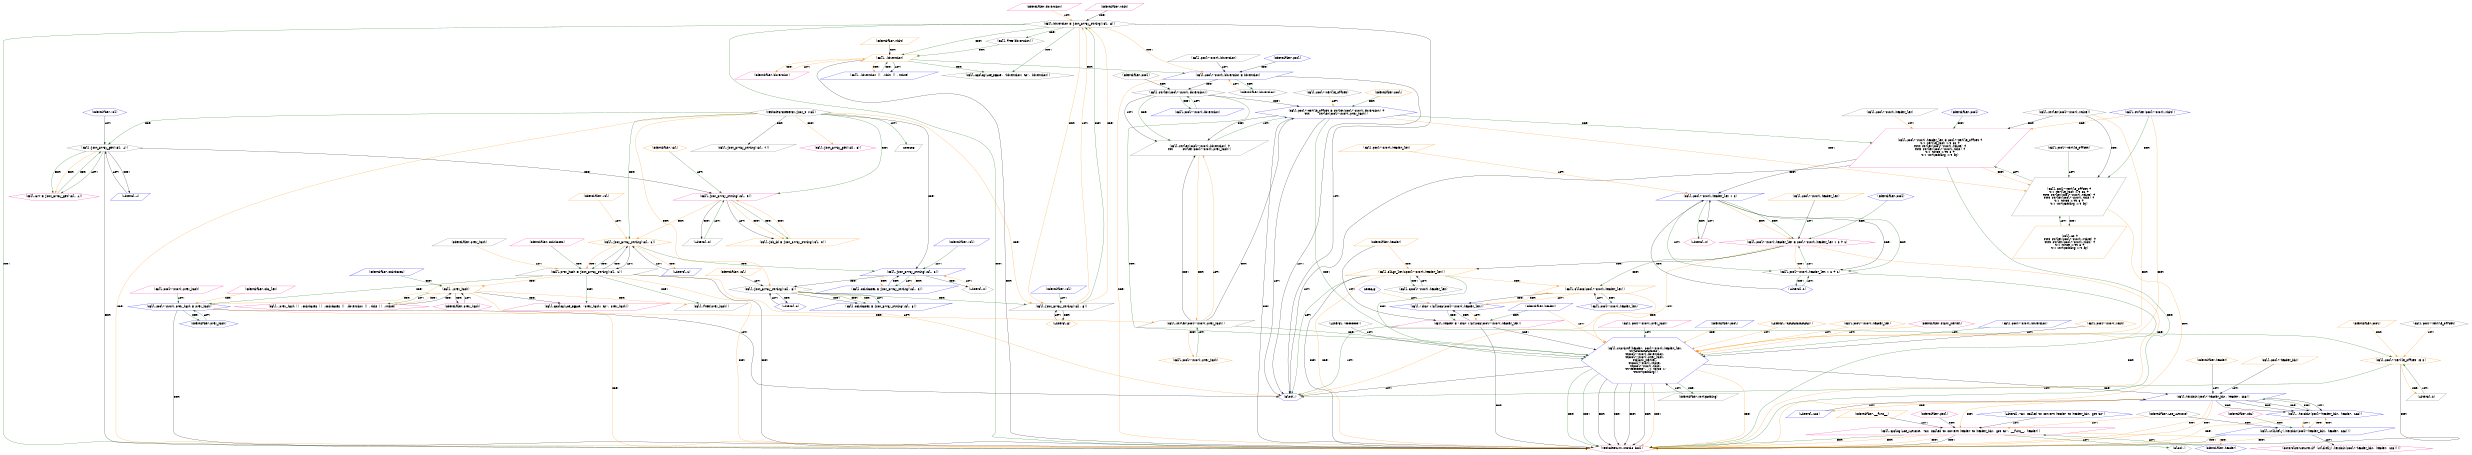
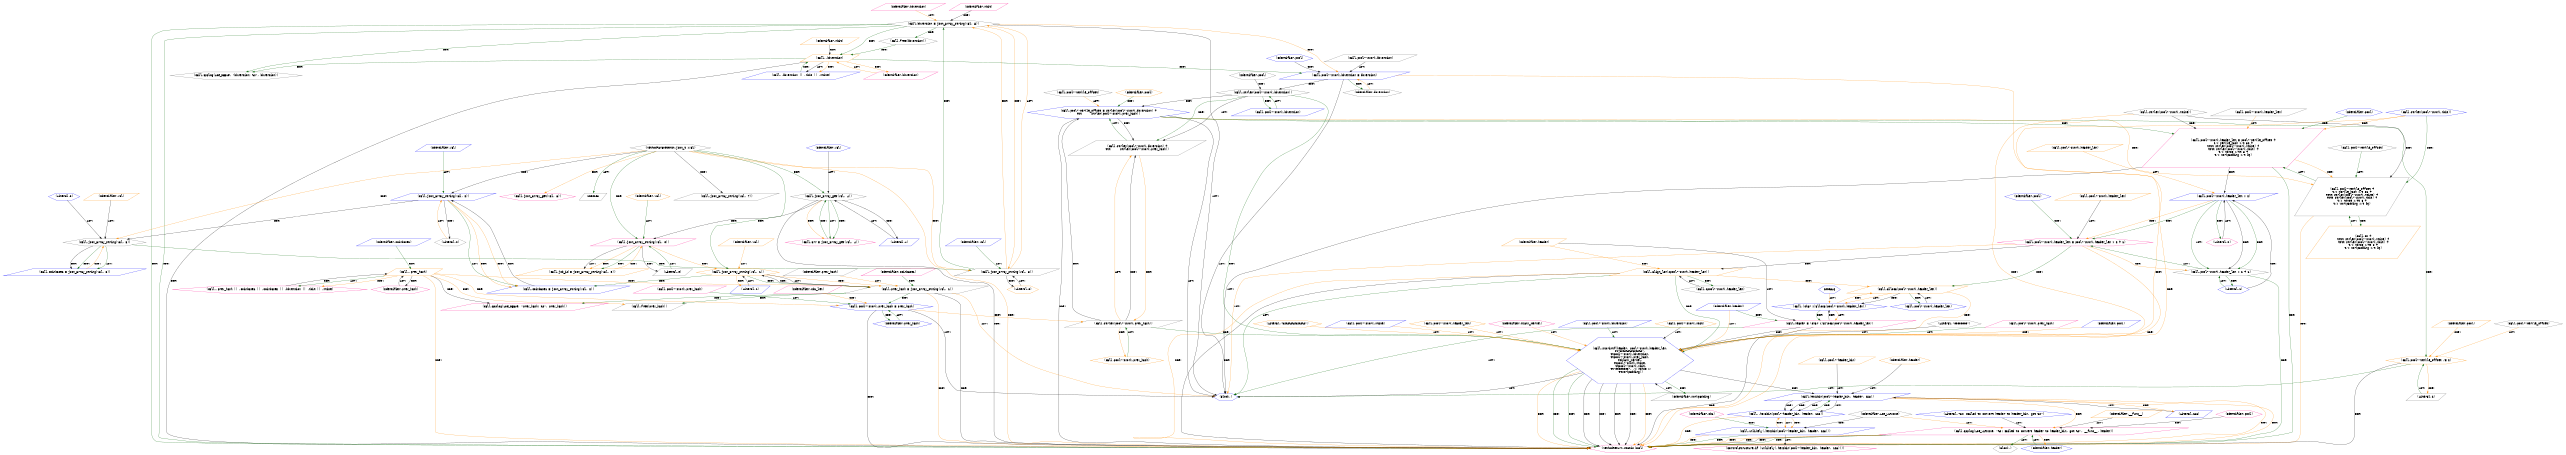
(754, 266) -> (654, 280)
(522, 281) -> (651, 283)
(781, 297) -> none
none -> (1366, 324)
